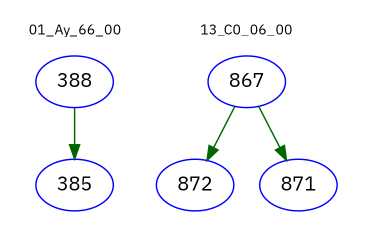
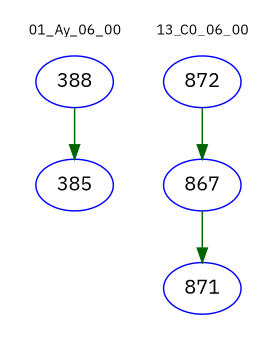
(75, 31) -> (75, 31)
(224, 127) -> (202, 126)
